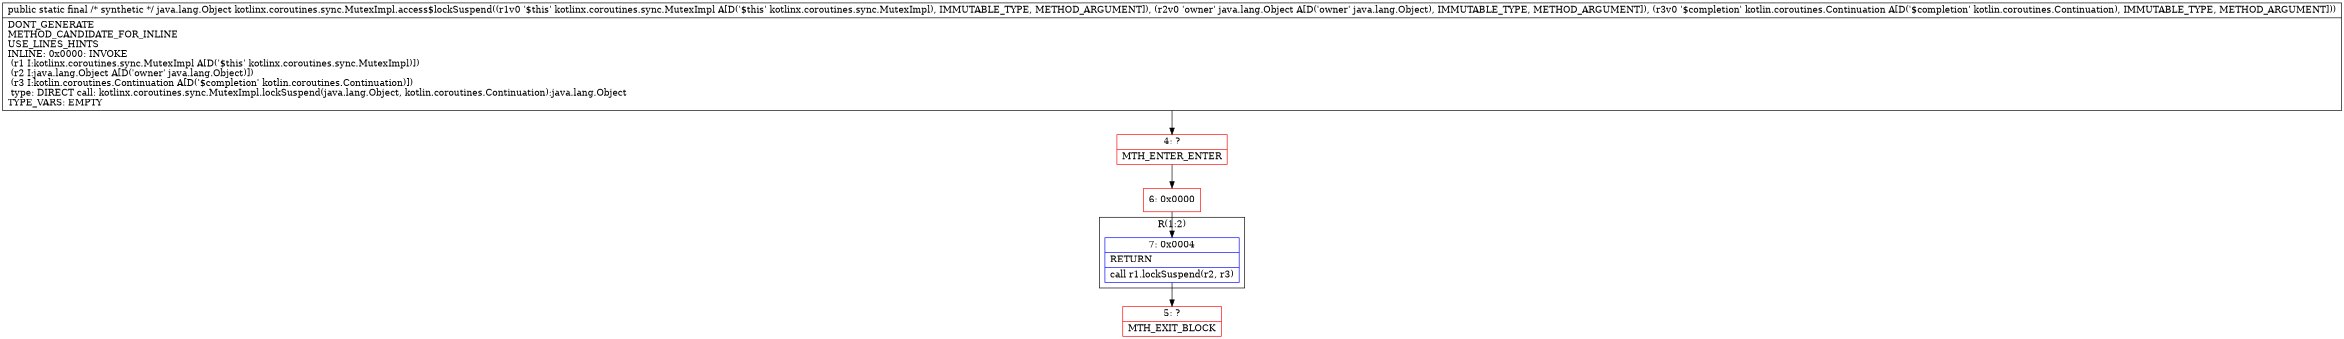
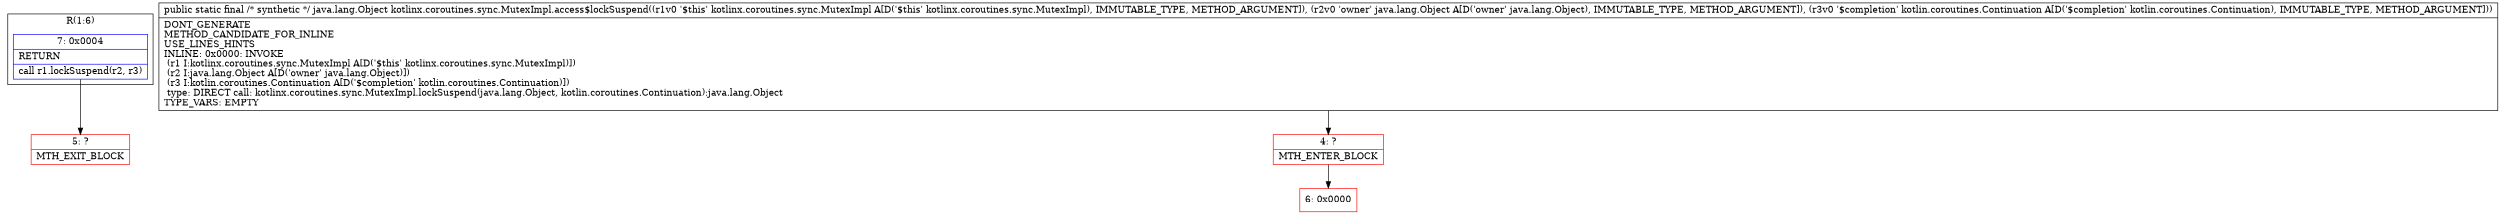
(1172, 157) -> (1328, 157)
(1172, 221) -> none
(1172, 225) -> (80, 21)
